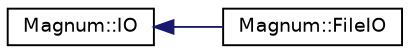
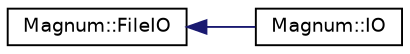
(198, 27) -> (231, 27)
